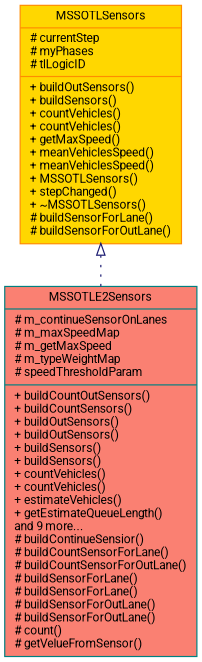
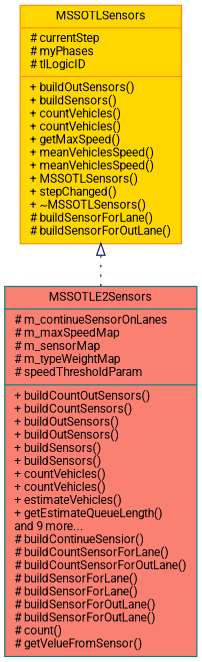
(63, 346) -> (58, 346)
